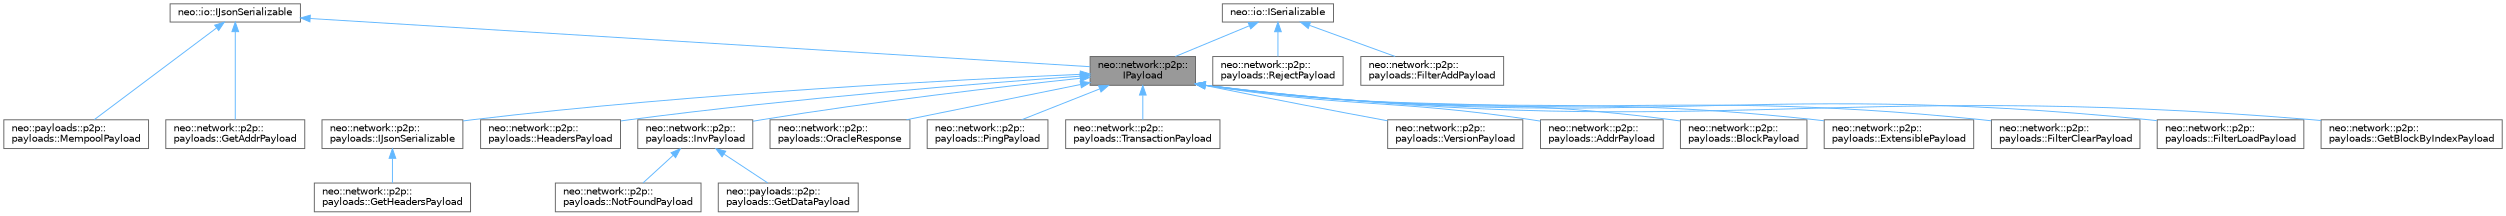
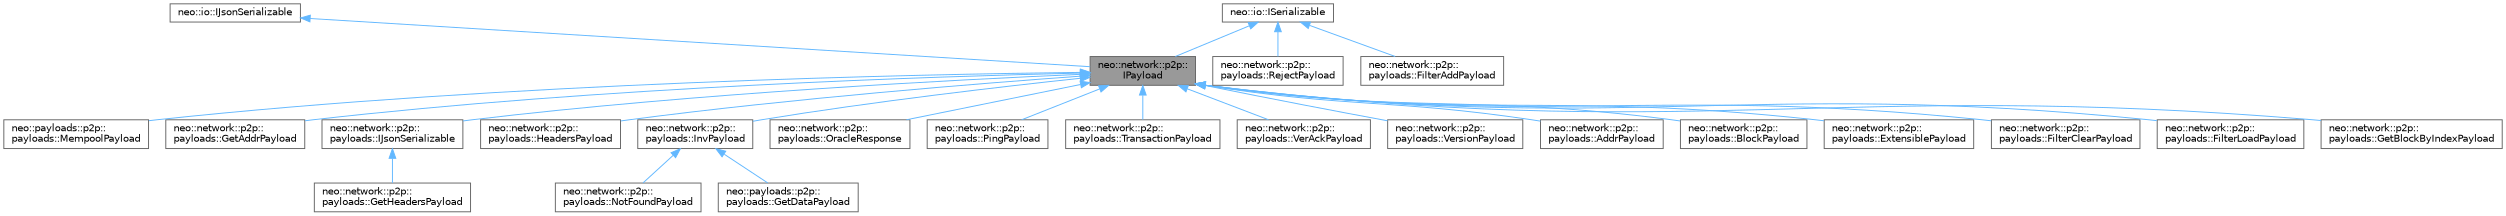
(155, 74) -> (614, 86)
(235, 76) -> (692, 89)
none -> (1304, 134)
